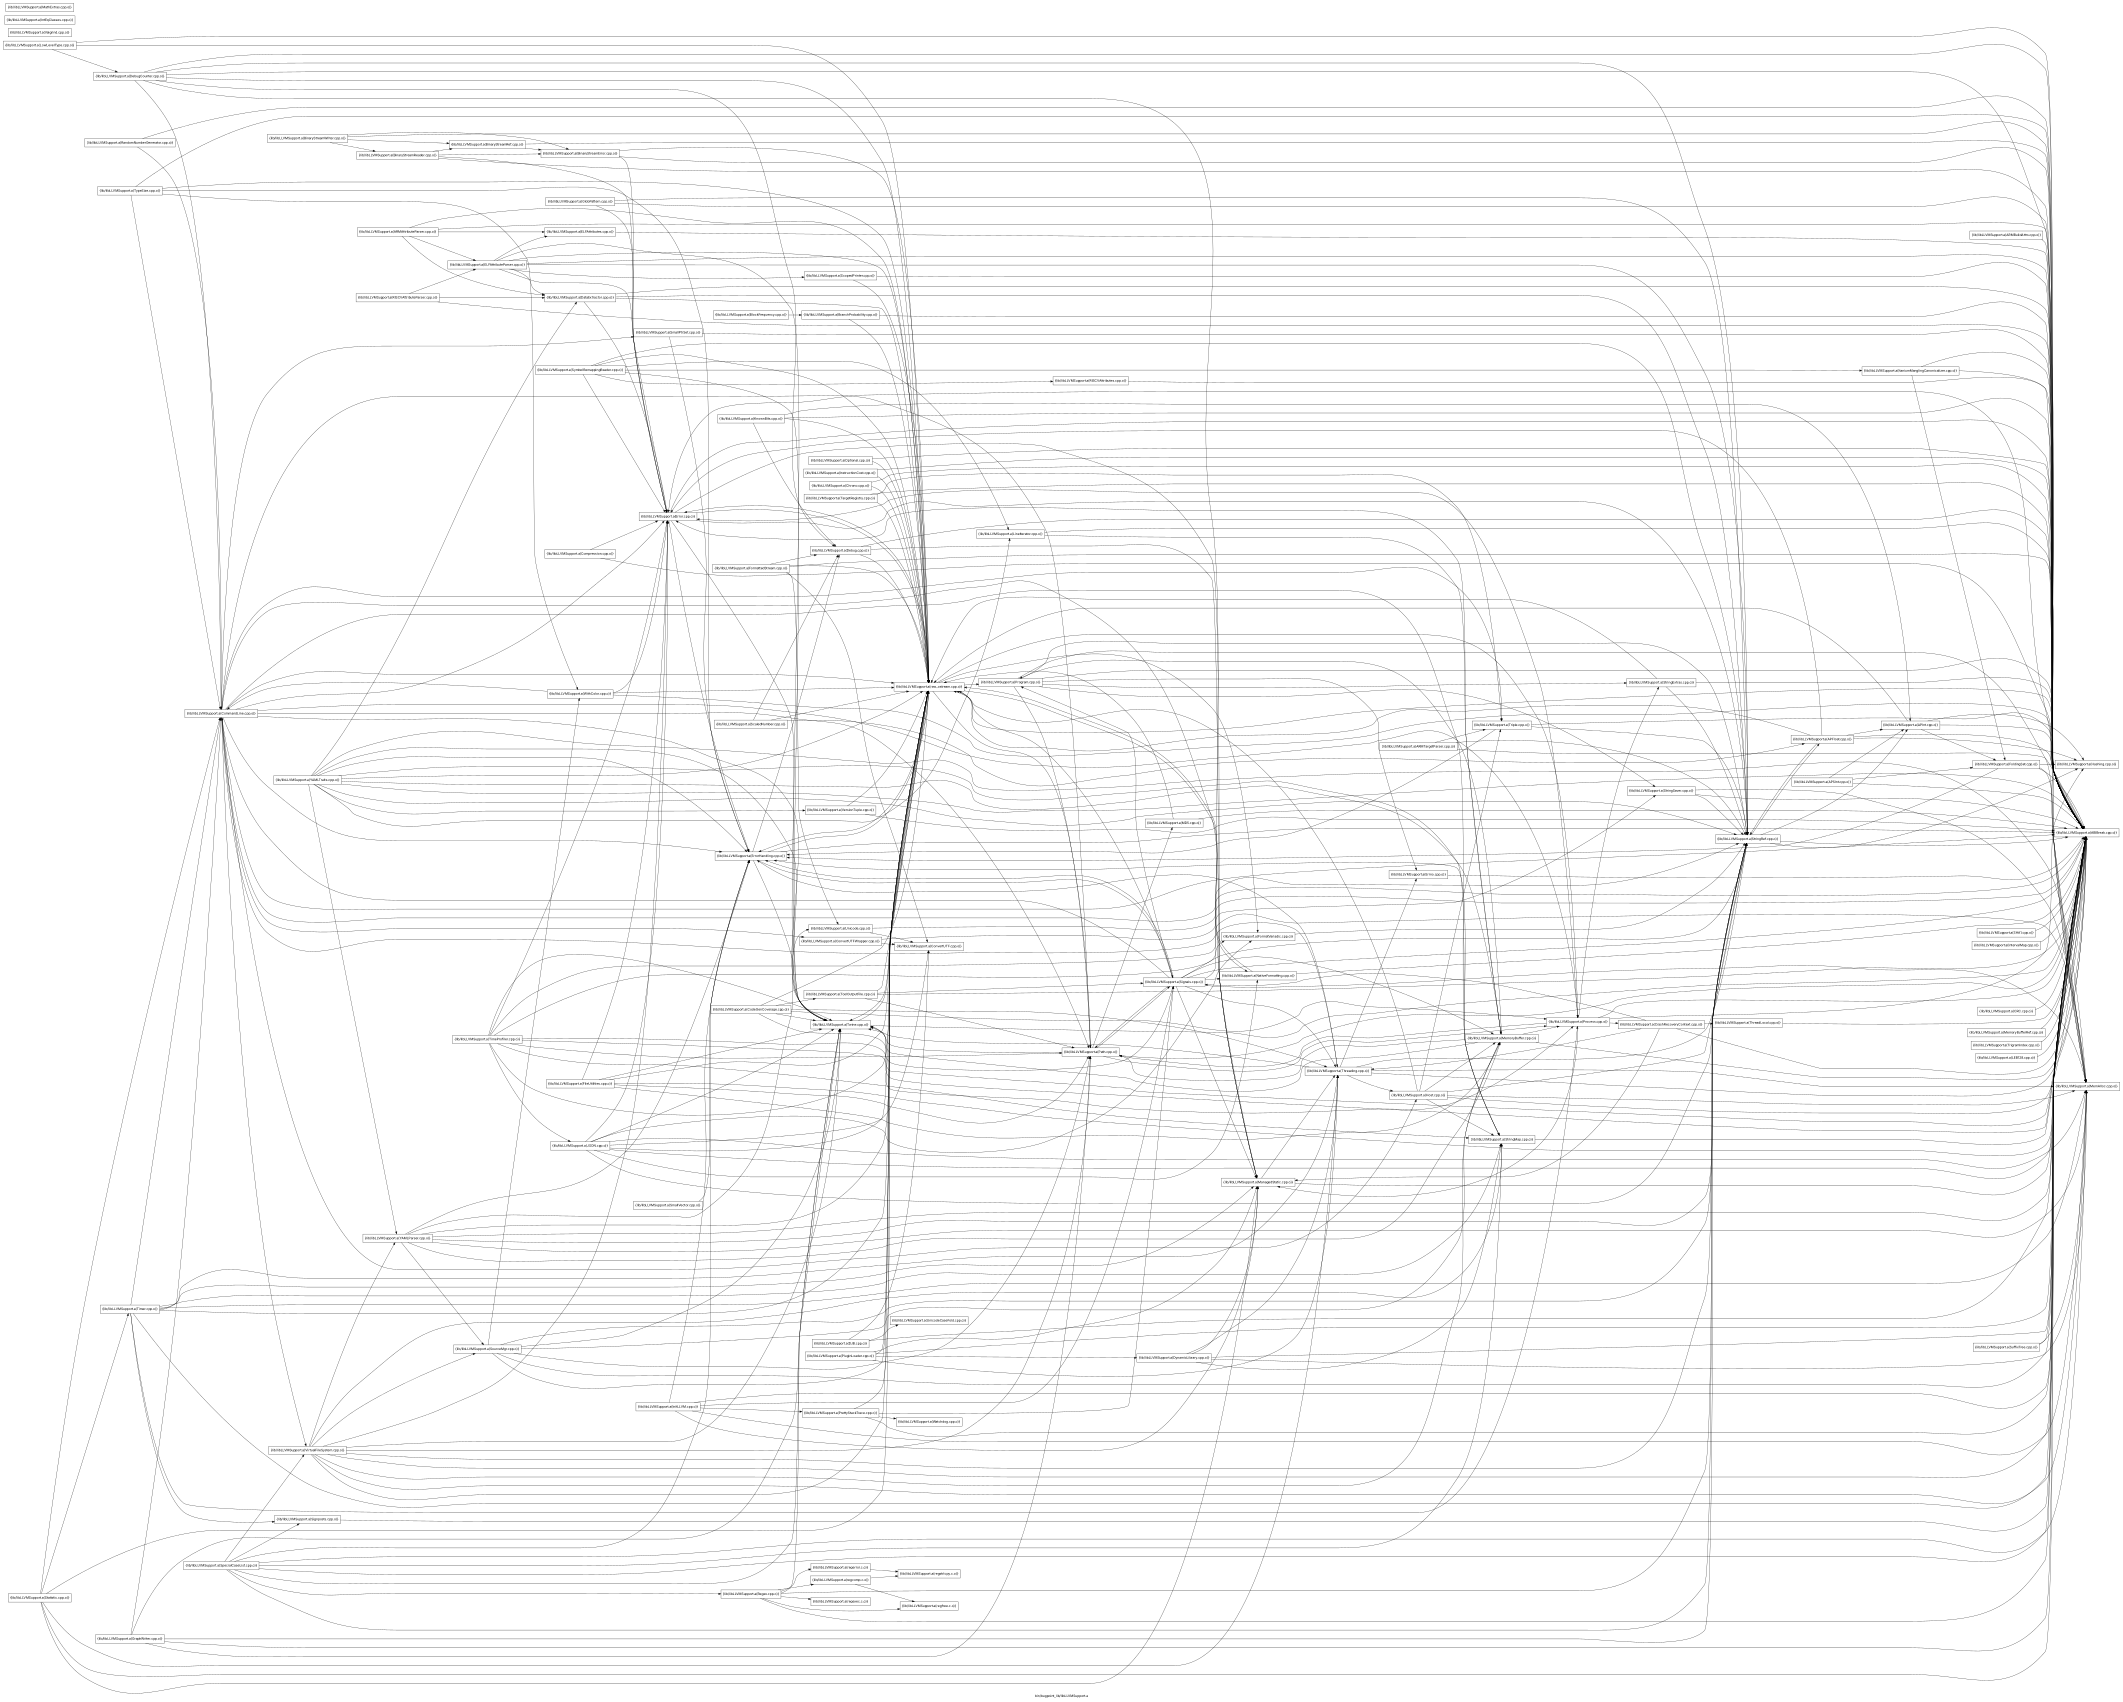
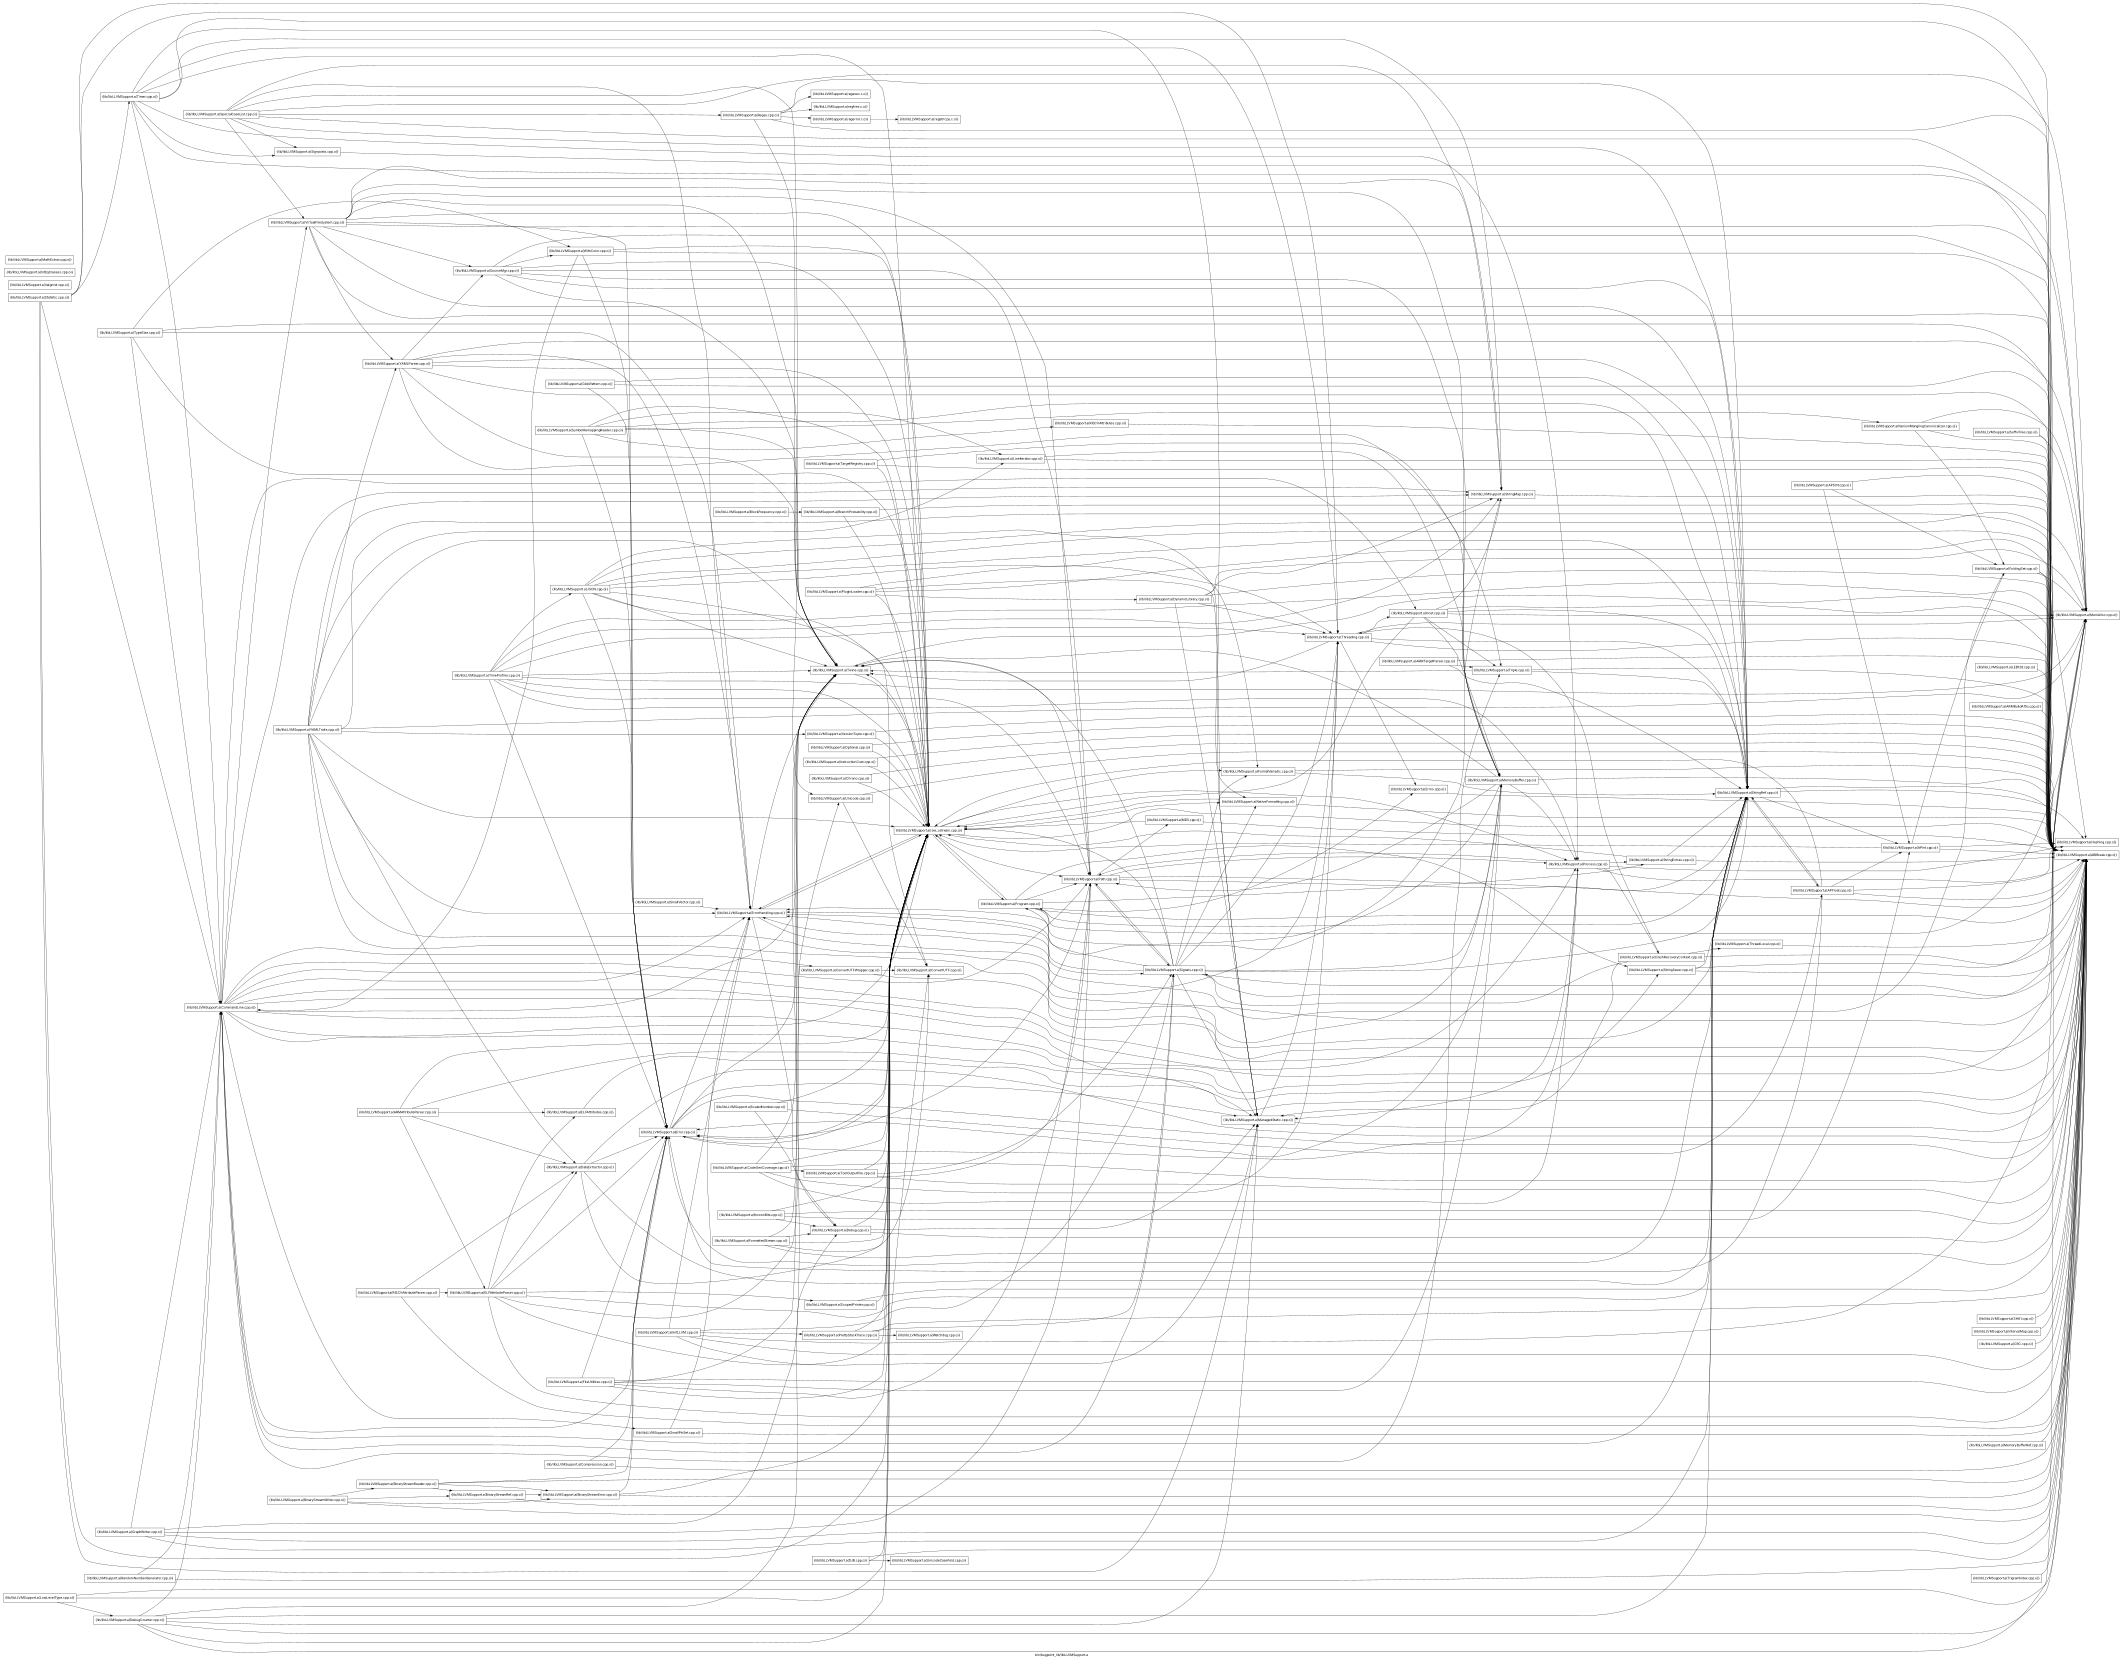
none -> (1686, 769)
(1156, 853) -> (1173, 672)
none -> (972, 868)
none -> (1455, 887)
(841, 1580) -> none
